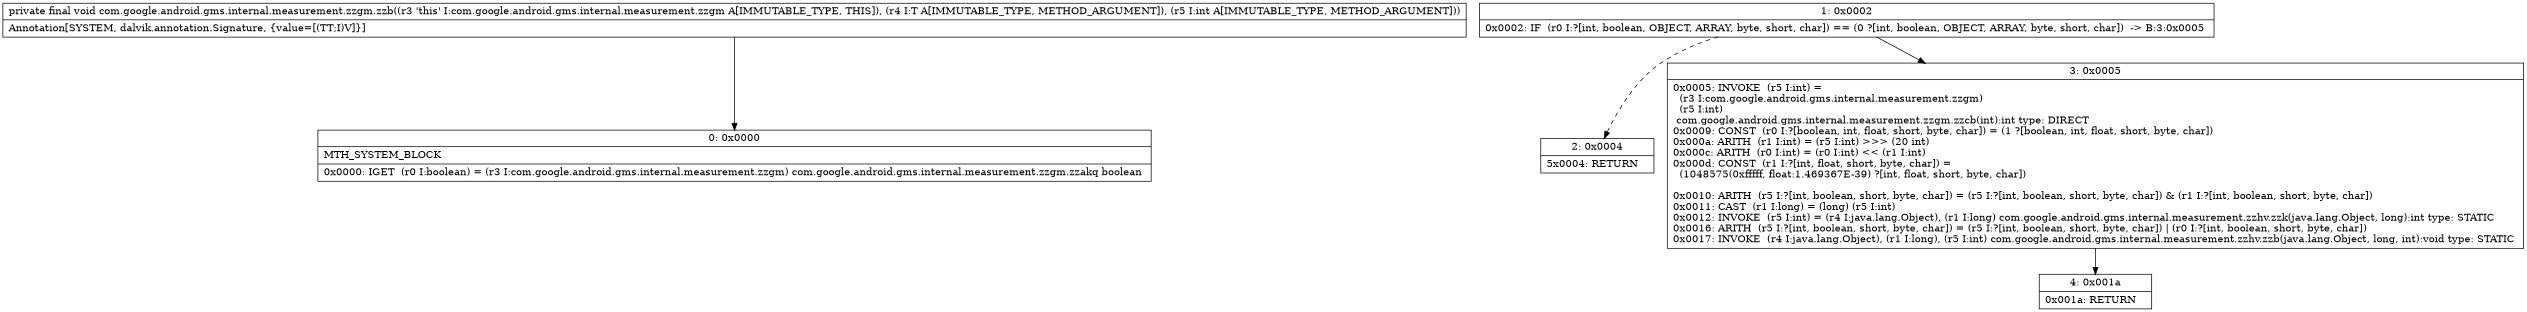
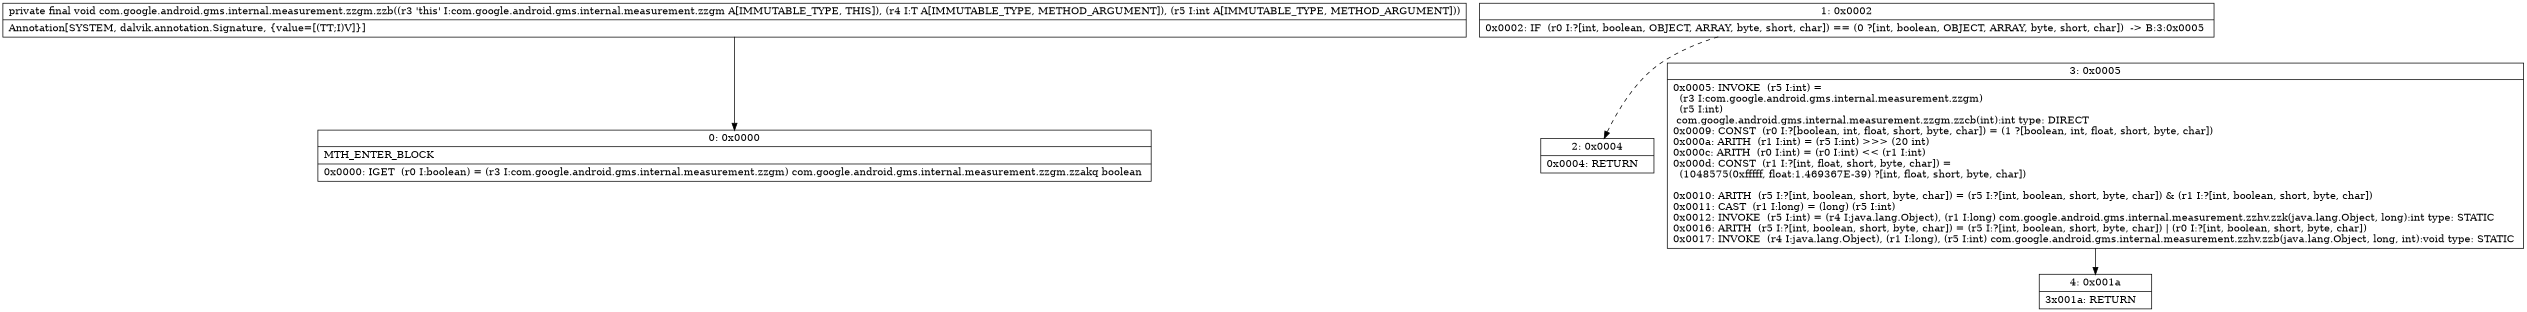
(1898, 48) -> none
(382, 155) -> (379, 155)
(1597, 164) -> (1597, 164)
(2095, 300) -> (2095, 300)
